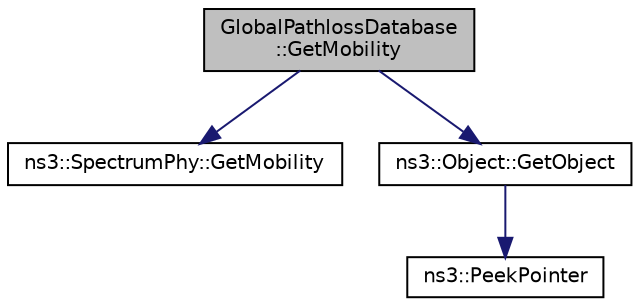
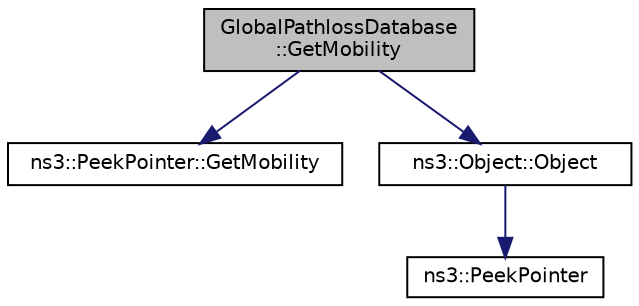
(175, 164) -> (175, 164)
(505, 164) -> (505, 164)
